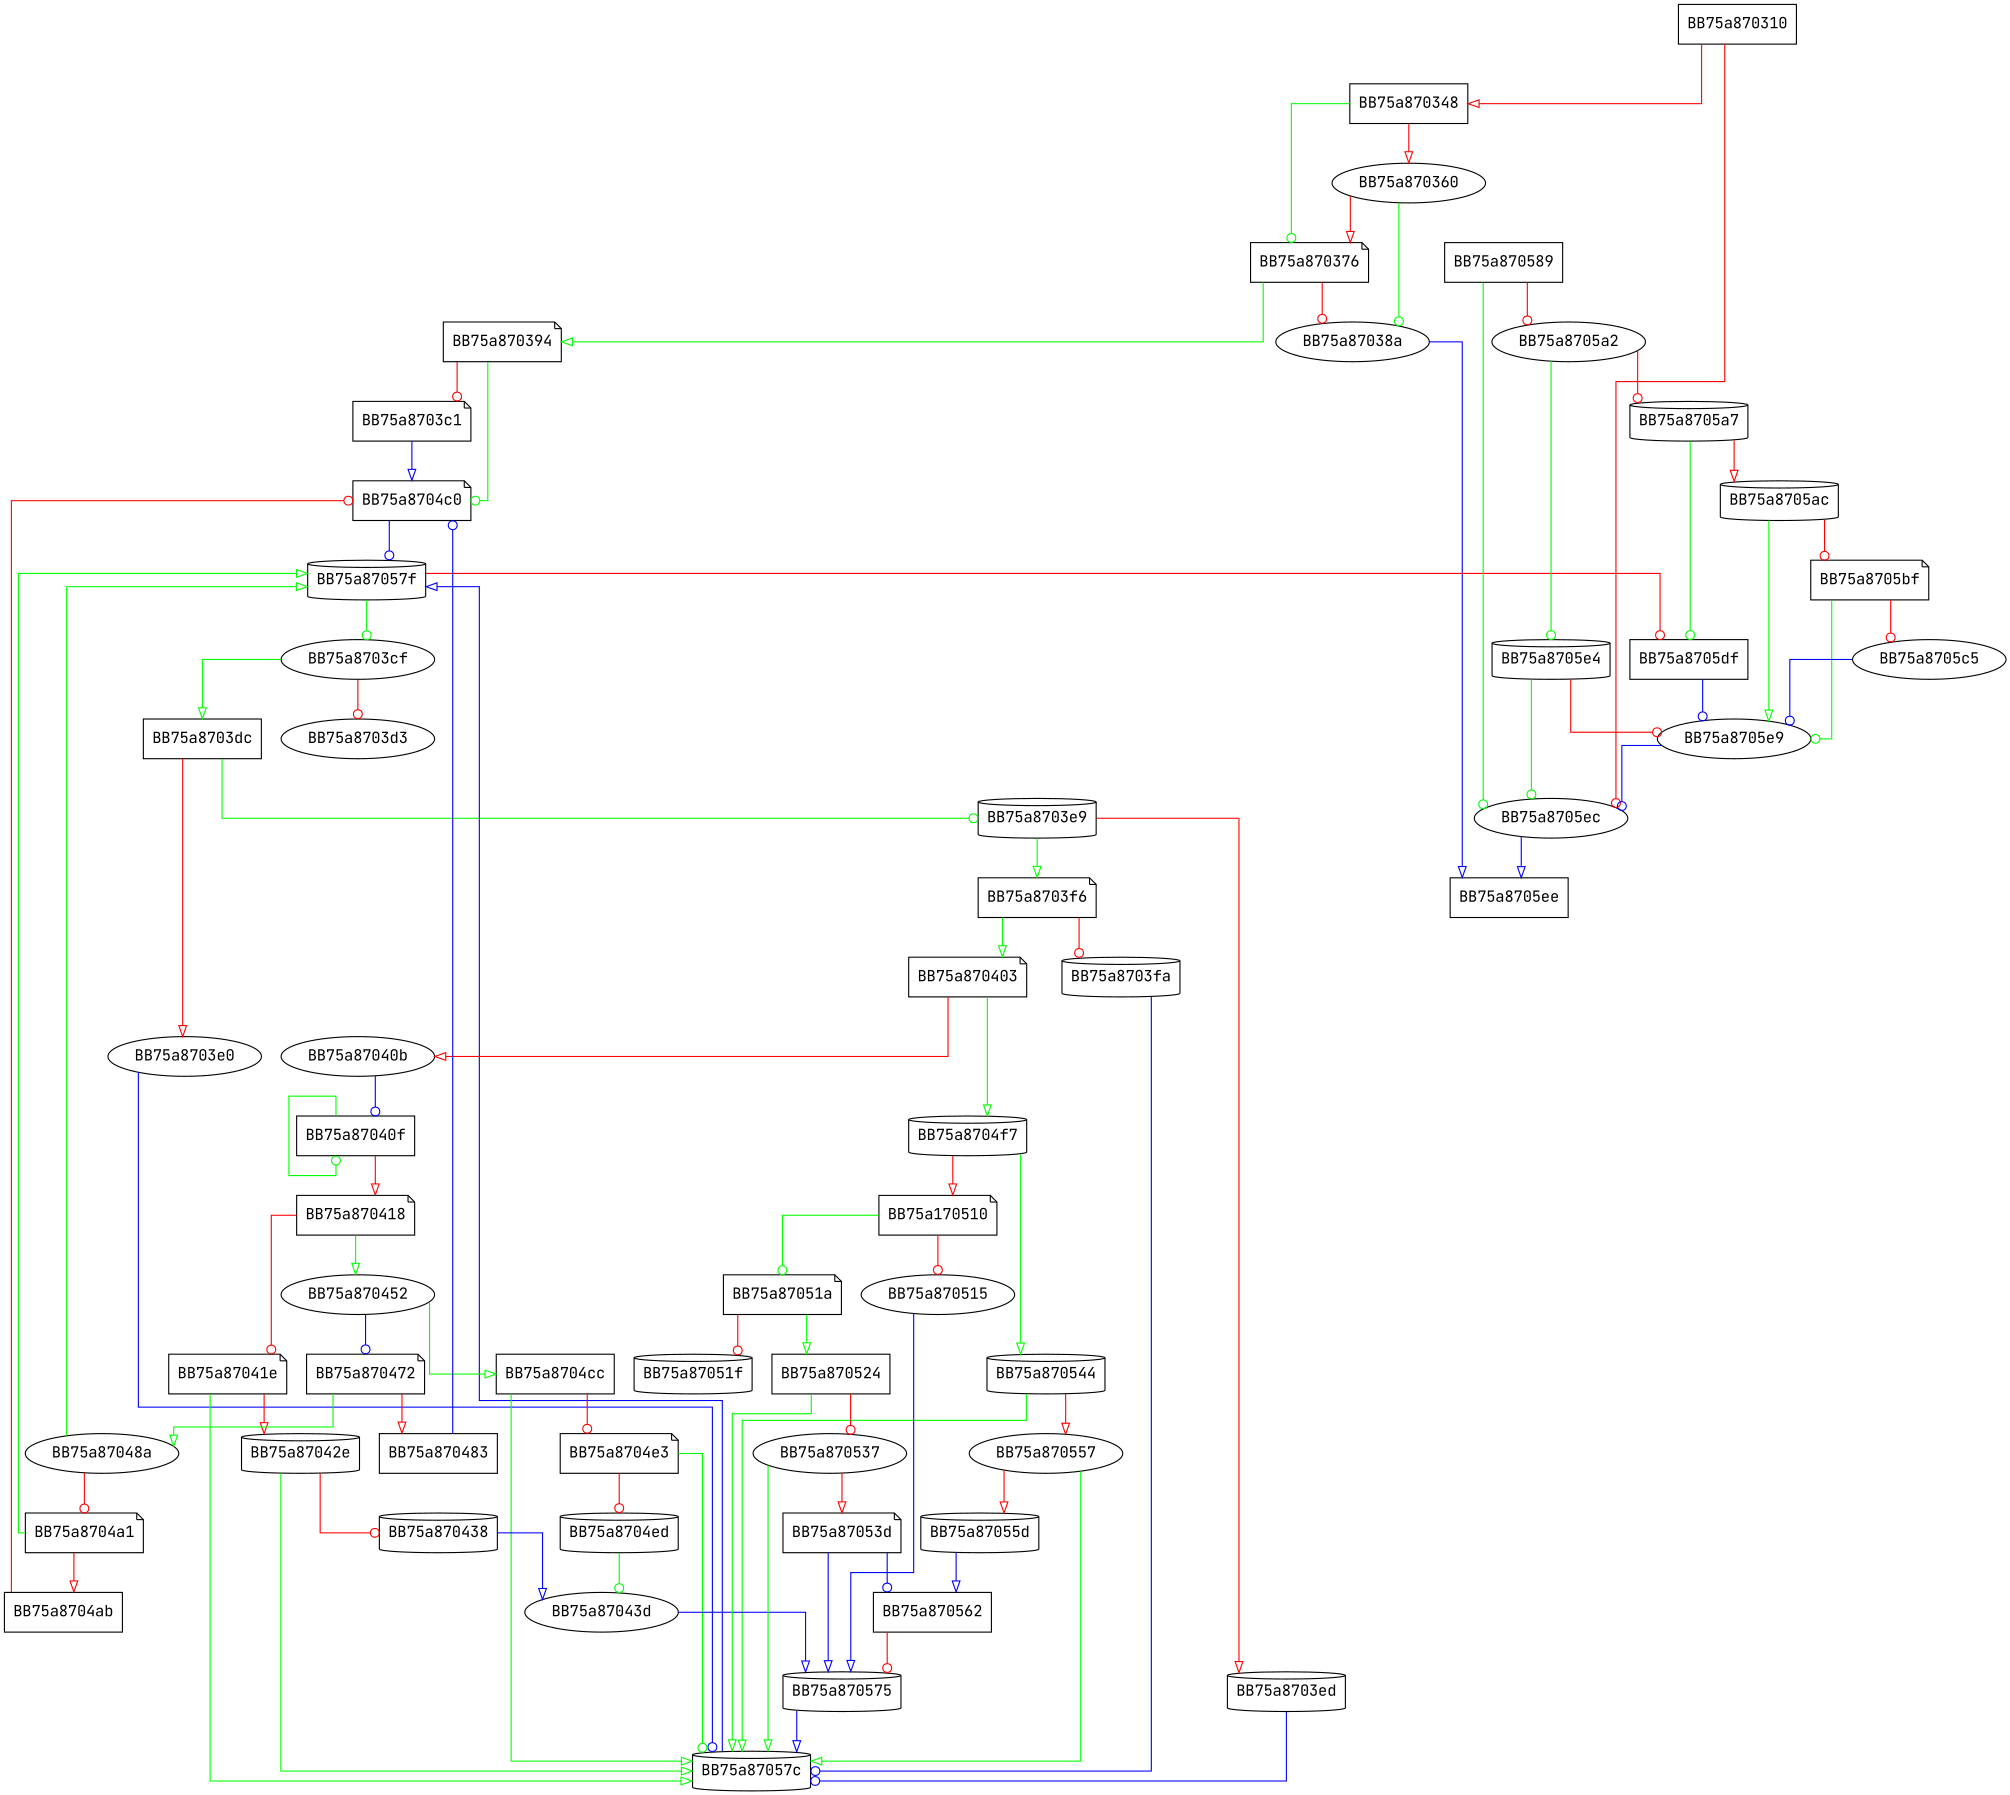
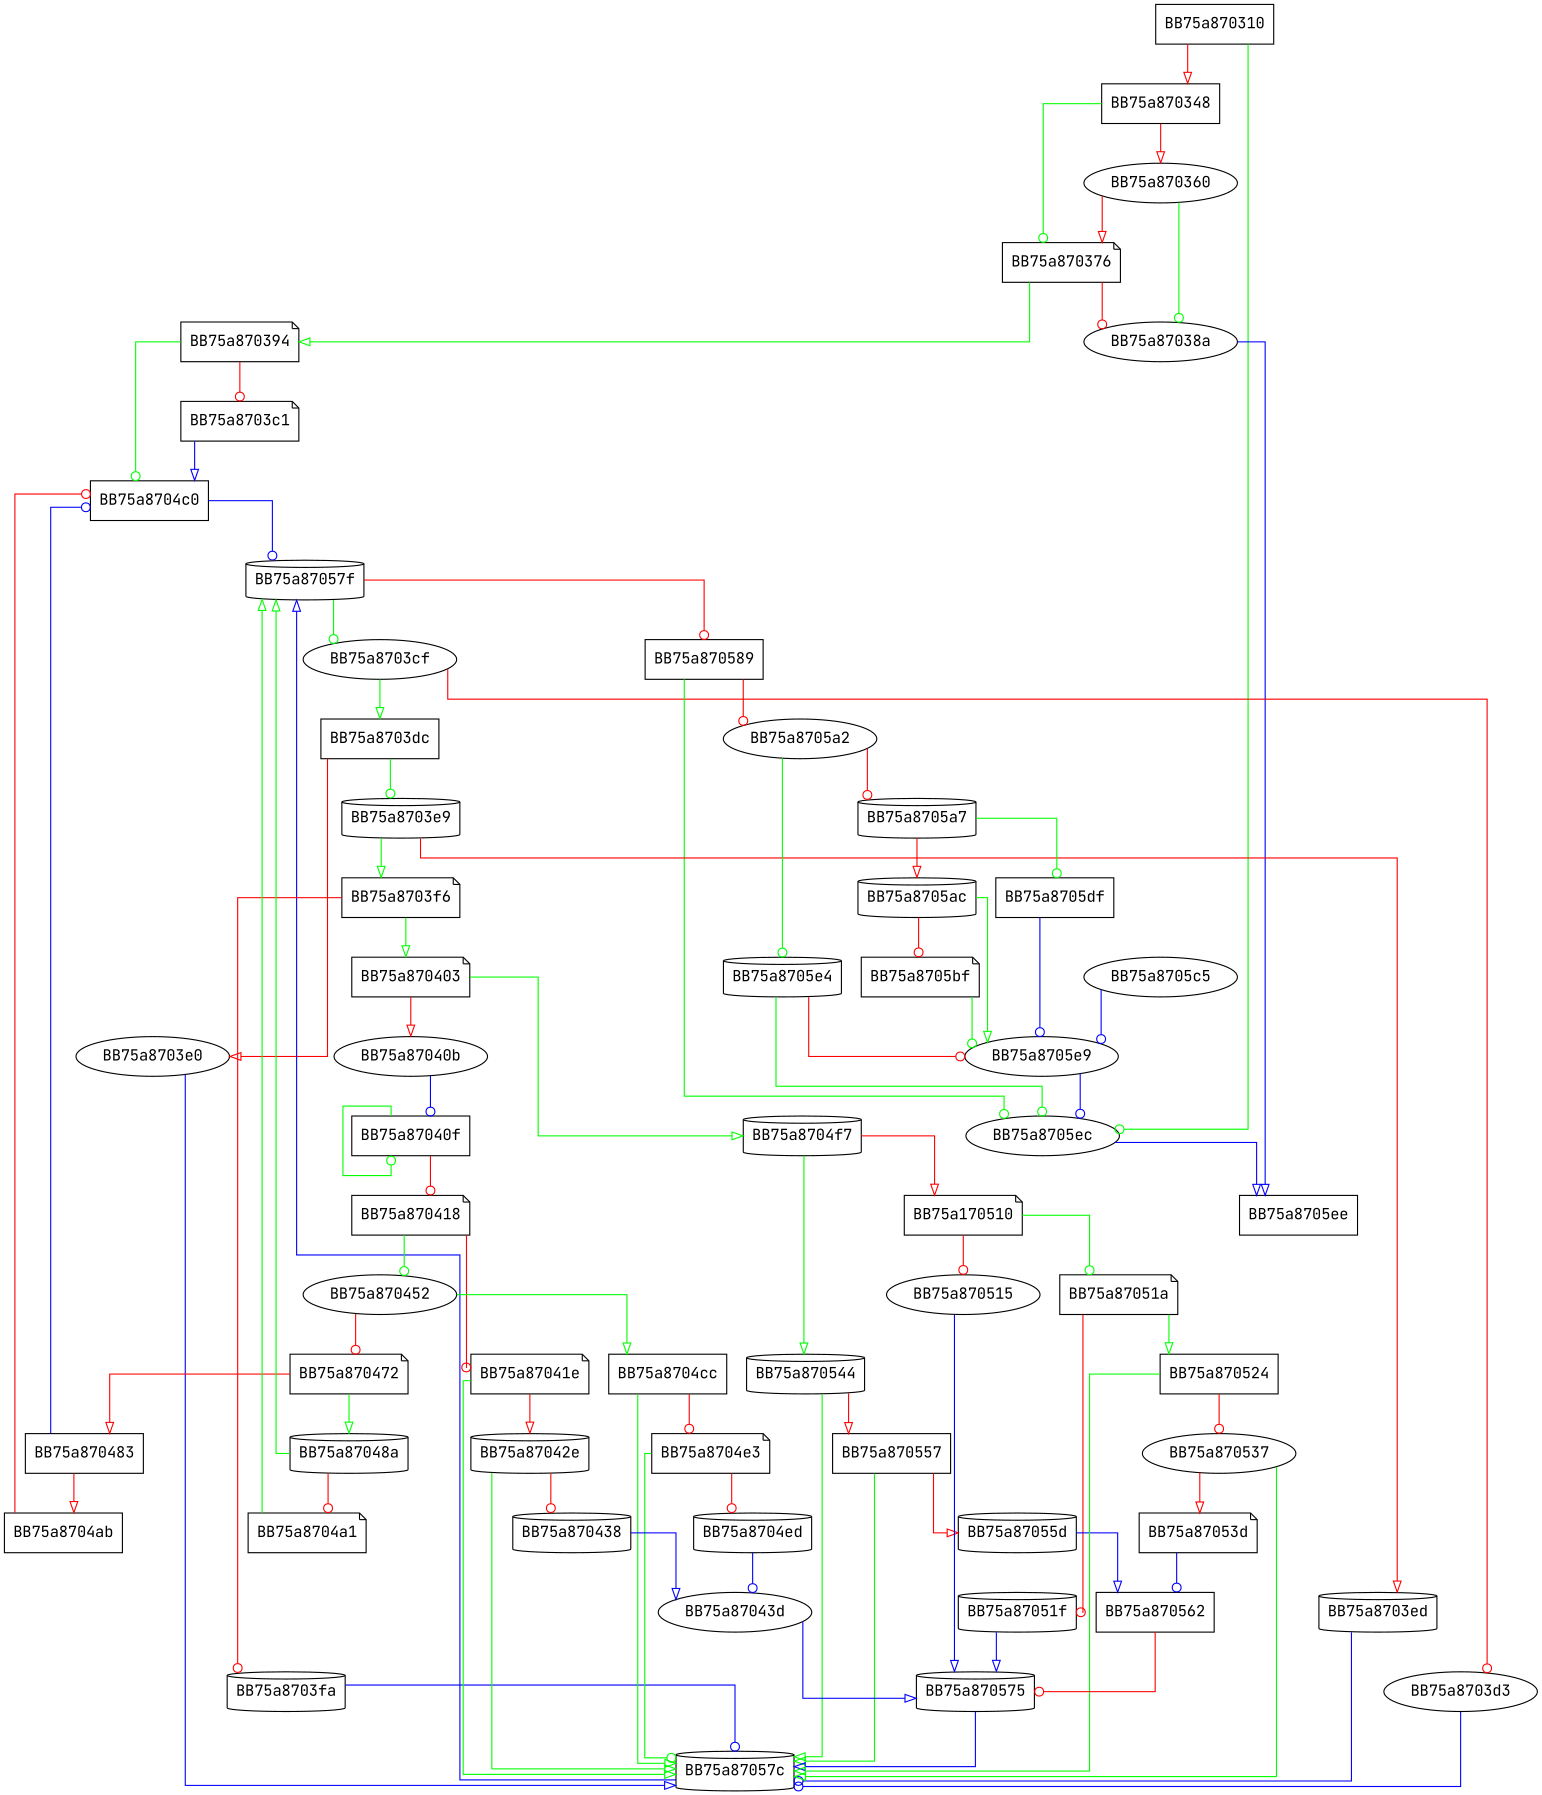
(1630, 382) -> (1248, 649)
(412, 501) -> (149, 501)
(1072, 573) -> (559, 580)
(1891, 617) -> none
(375, 1170) -> (430, 1171)
(356, 1249) -> (404, 1248)
(366, 1330) -> (356, 1330)
(426, 1407) -> (185, 1670)
(102, 1453) -> (349, 1453)
(1046, 1453) -> (892, 1453)
(74, 1567) -> (74, 1488)
(619, 1568) -> (753, 1568)
(828, 1607) -> (996, 1646)
none -> (1169, 1787)
